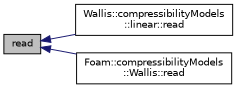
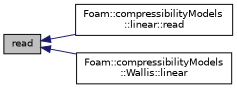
(154, 20) -> (154, 20)
(154, 68) -> (154, 68)
